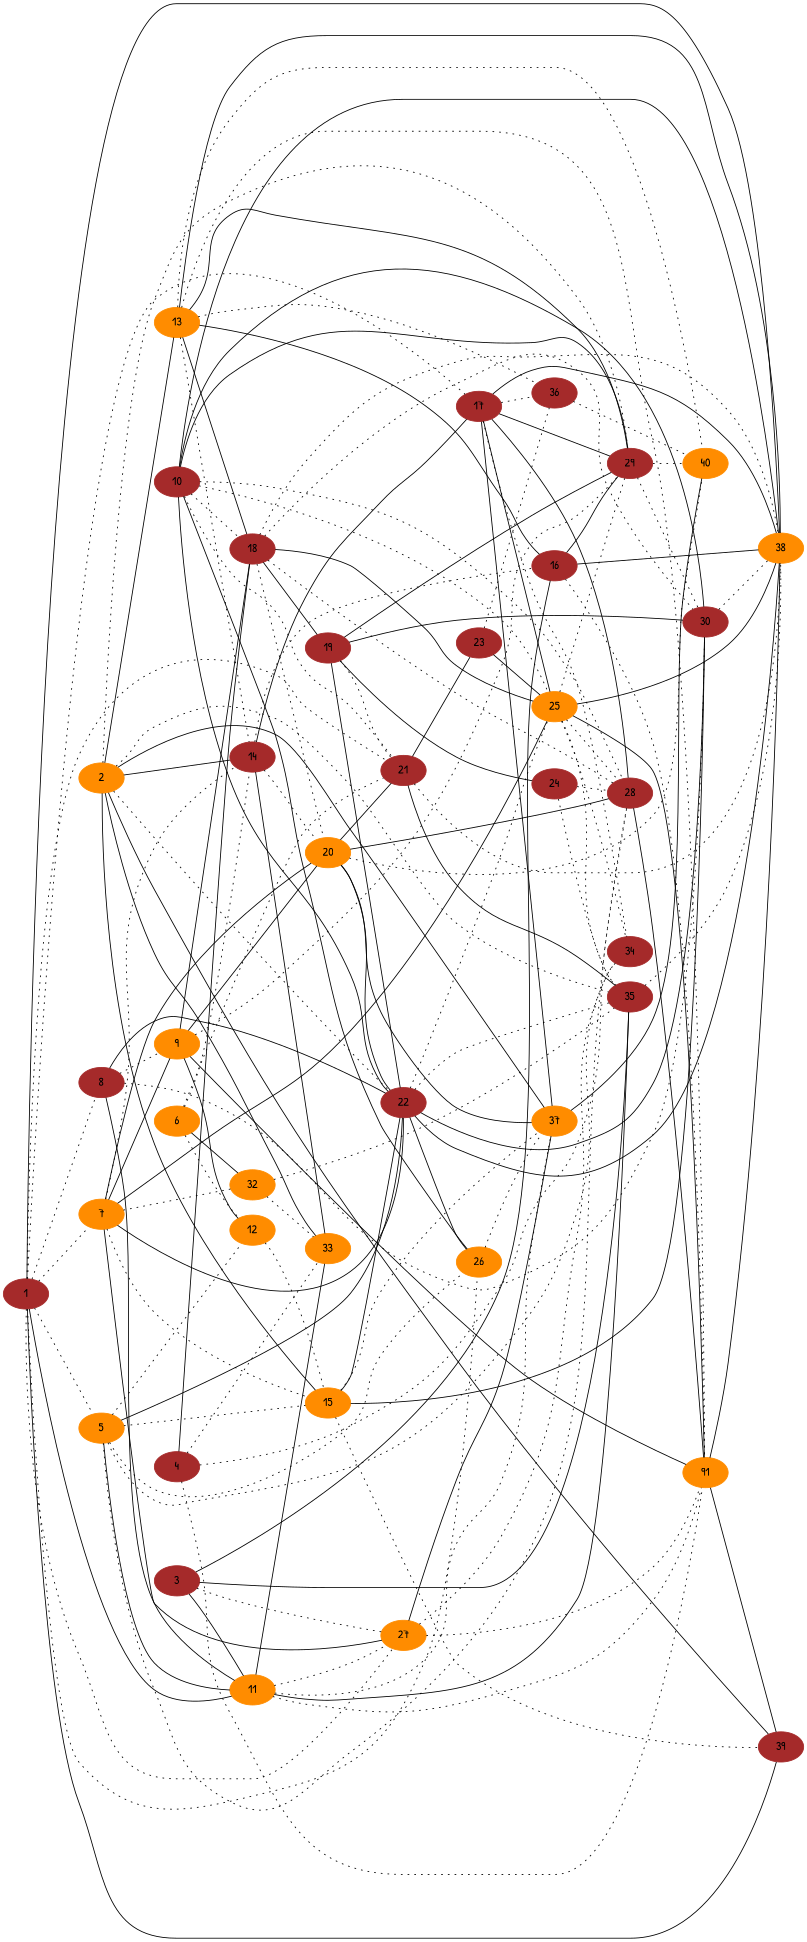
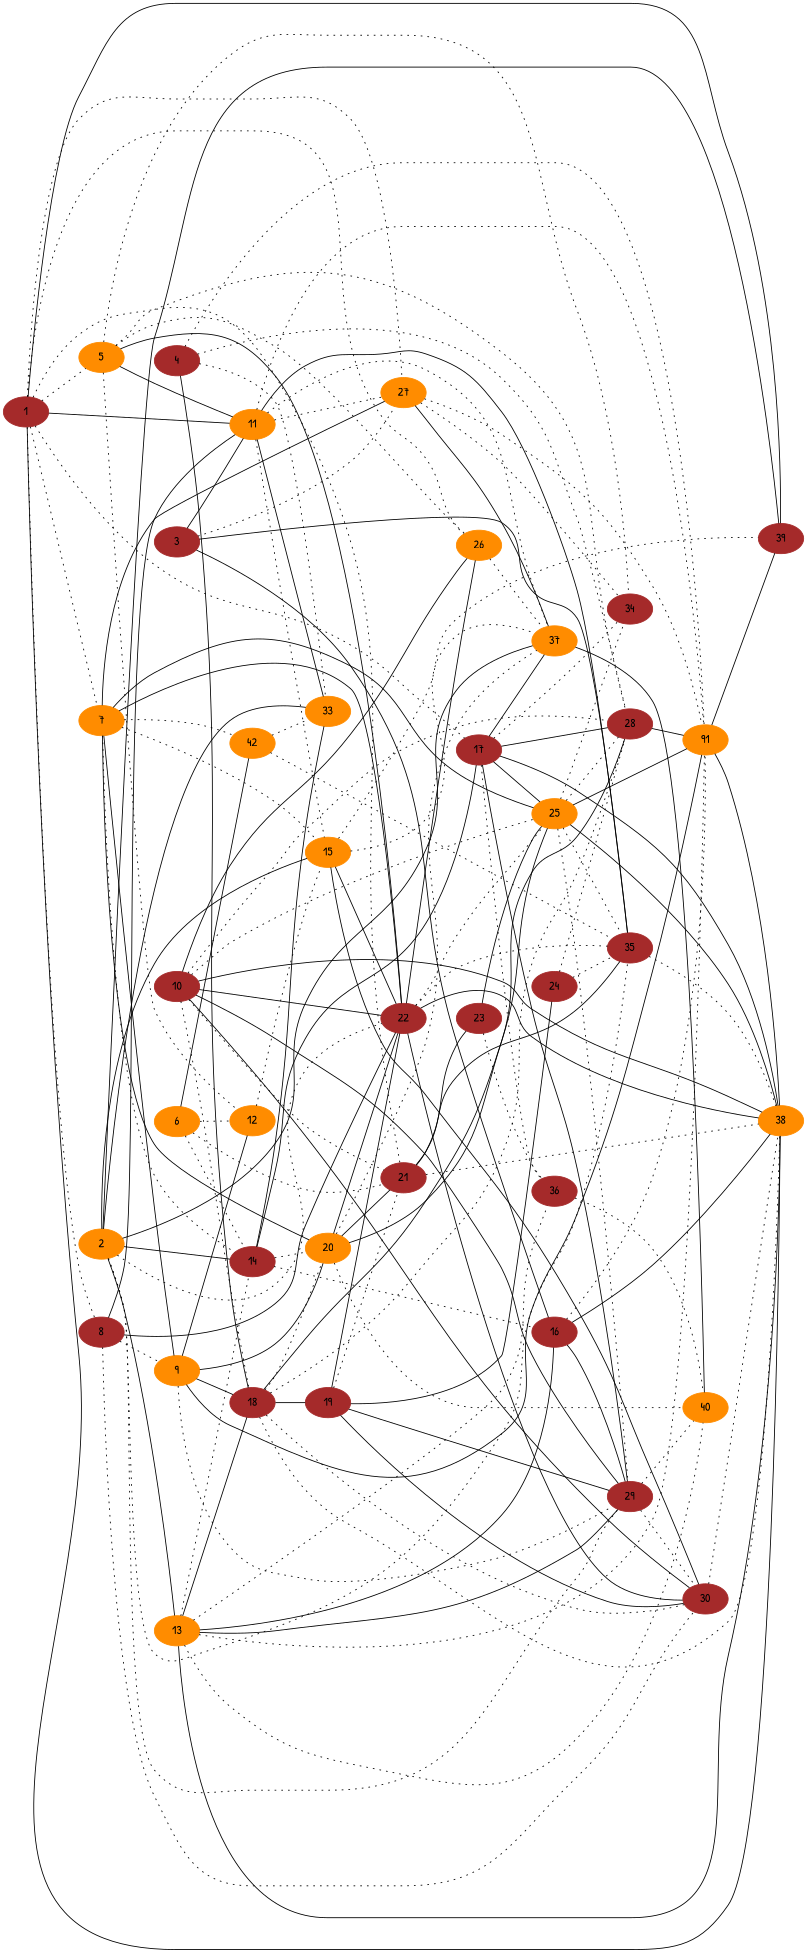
(383, 1017) -> (432, 884)
(253, 1185) -> (253, 743)
(206, 1417) -> (287, 629)
